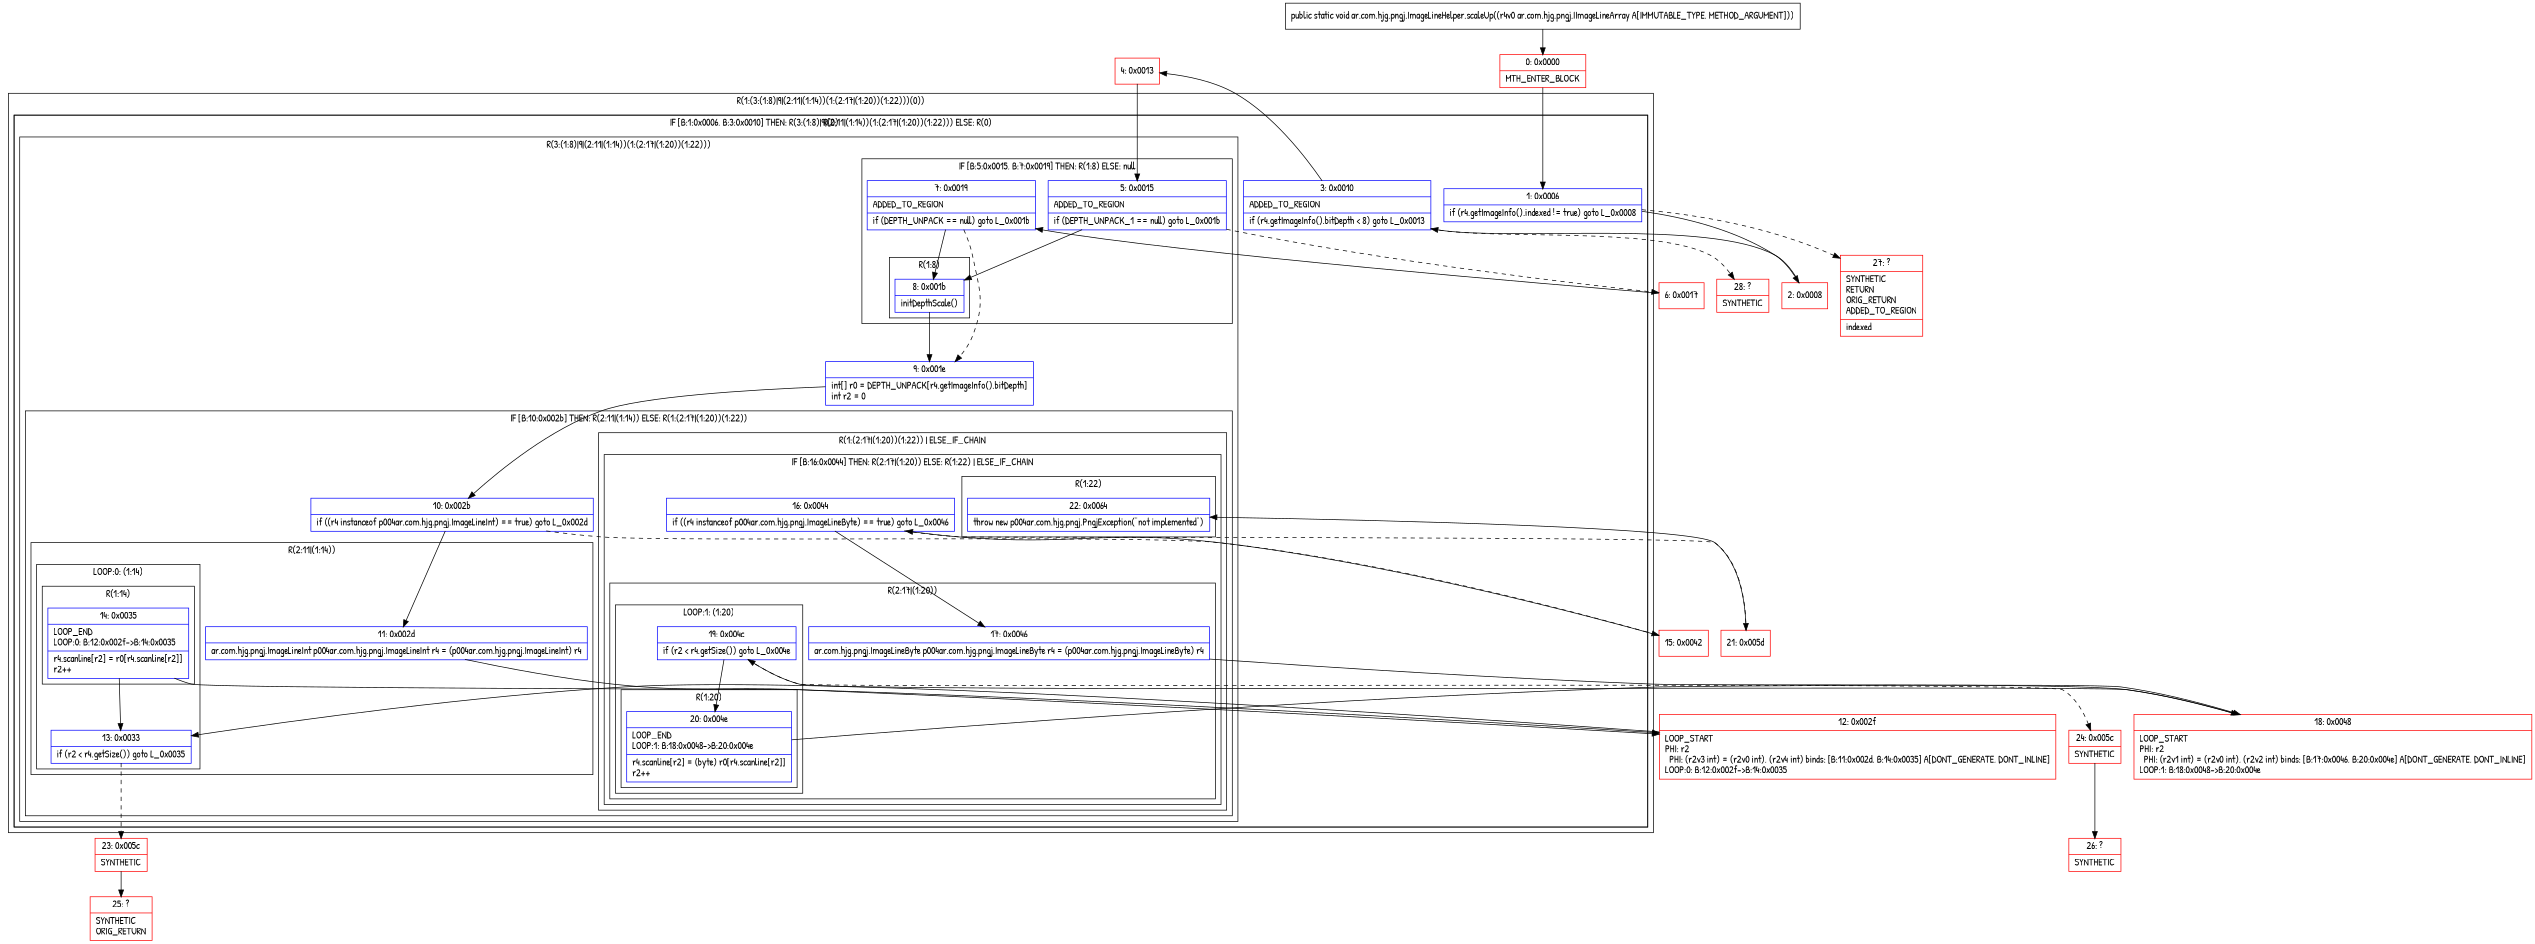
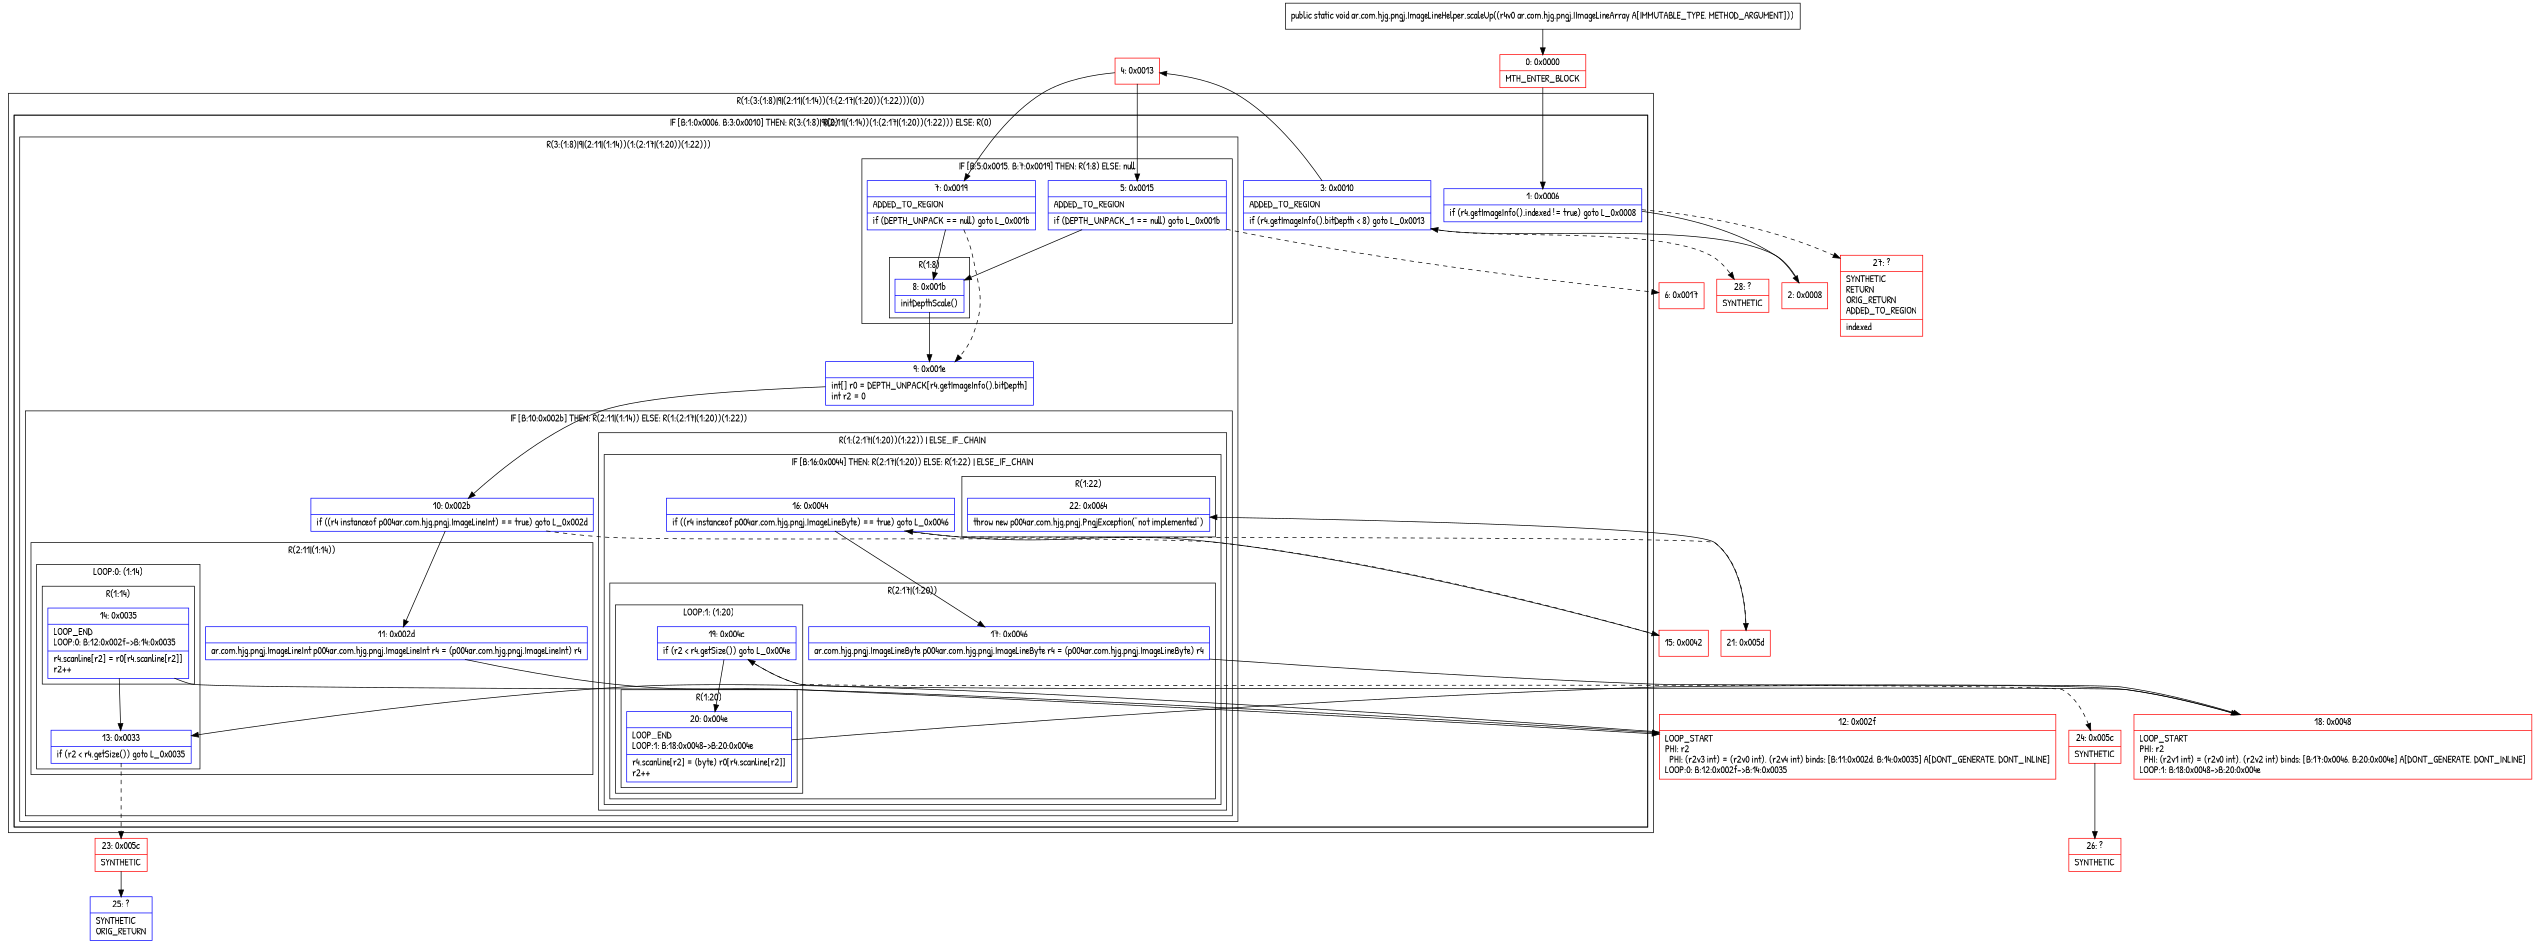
(1350, 266) -> (1028, 103)
(121, 919) -> (121, 919)
